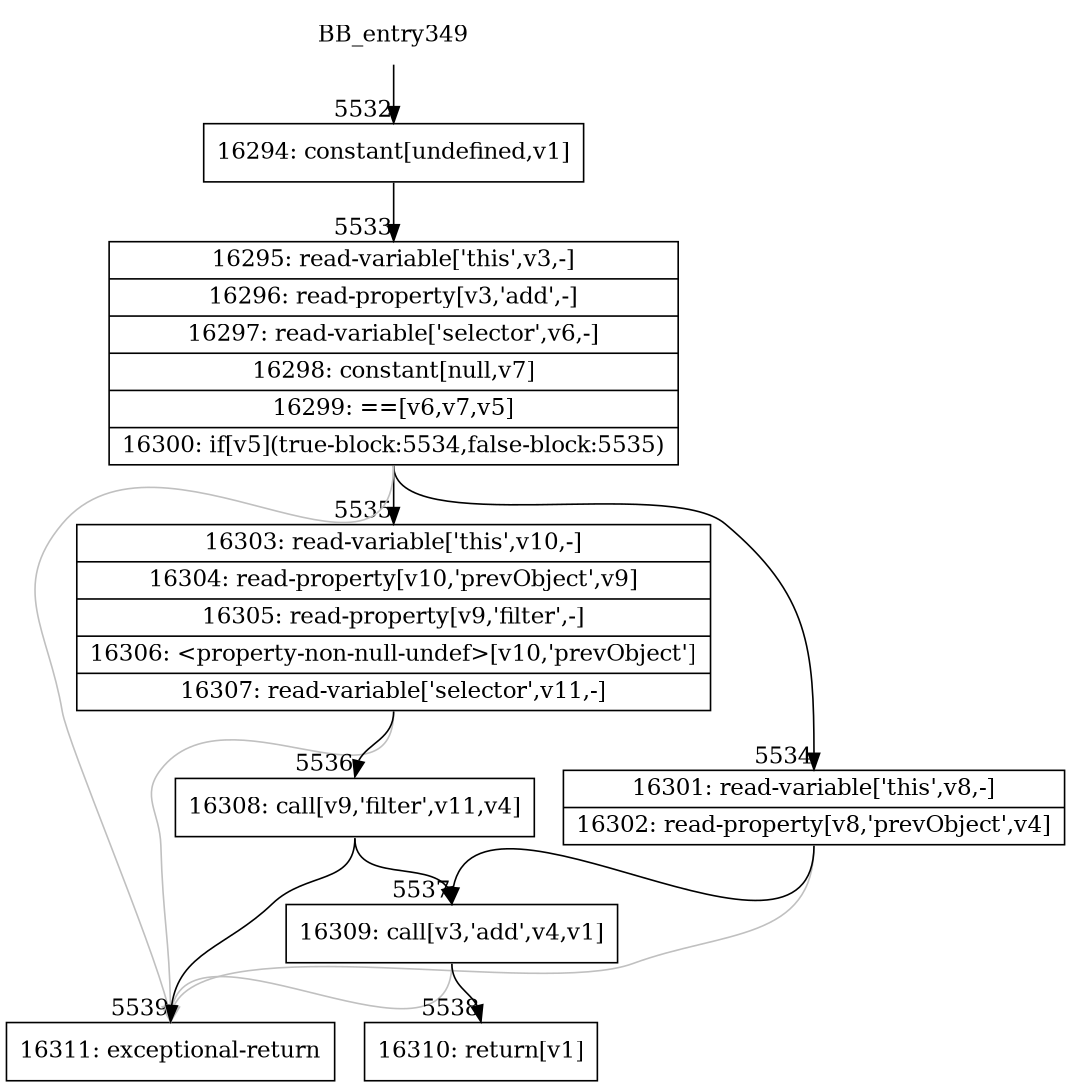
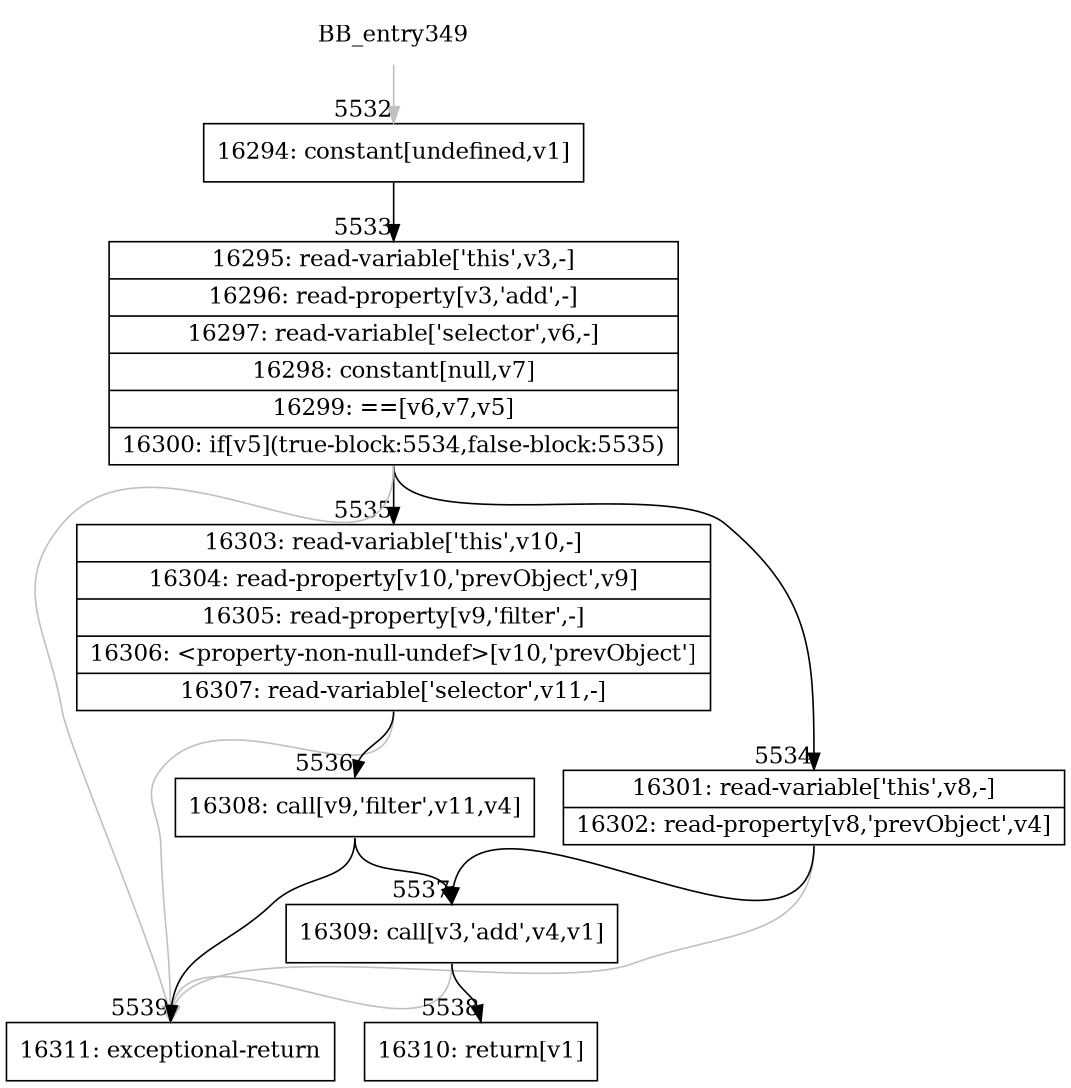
(394, 86) -> (394, 86)
